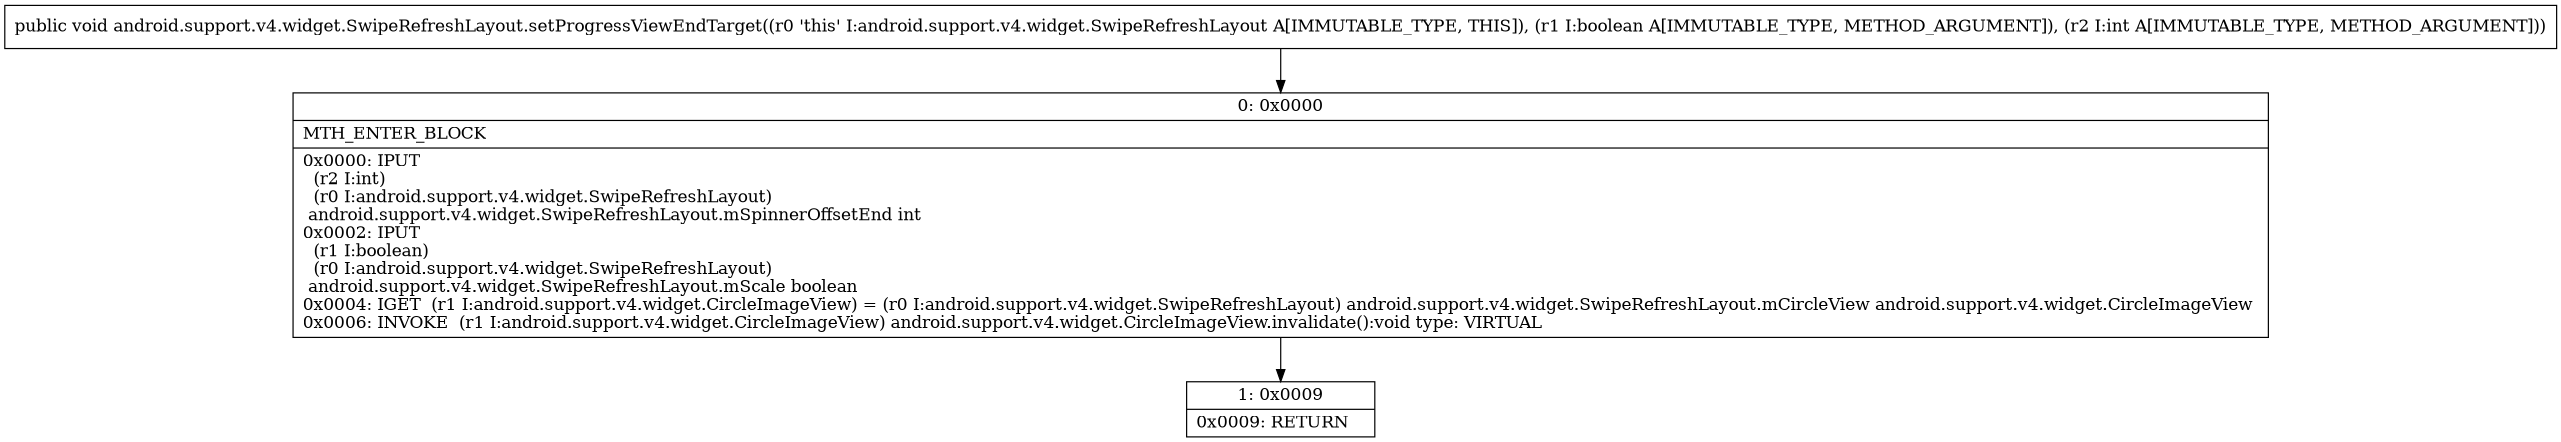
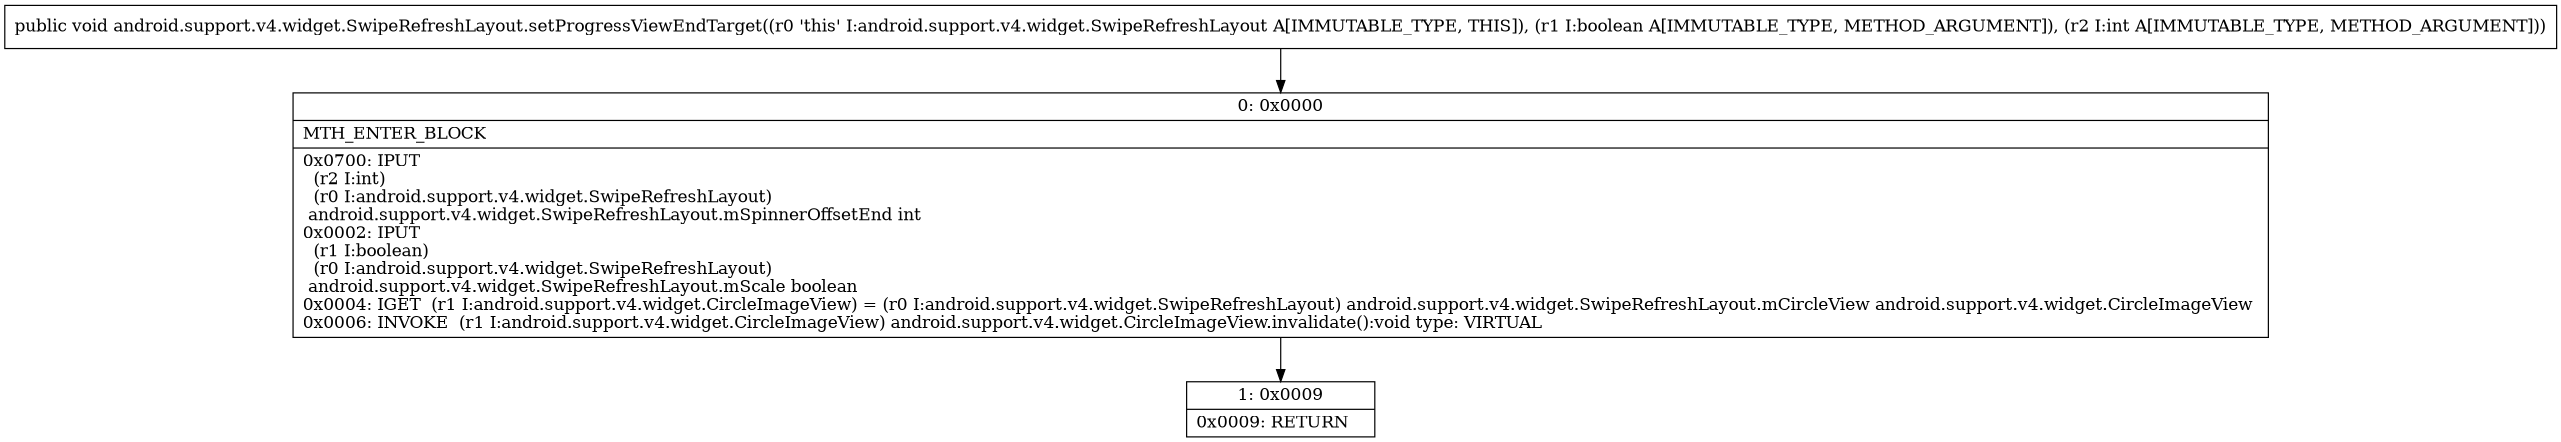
(367, 161) -> (367, 161)
